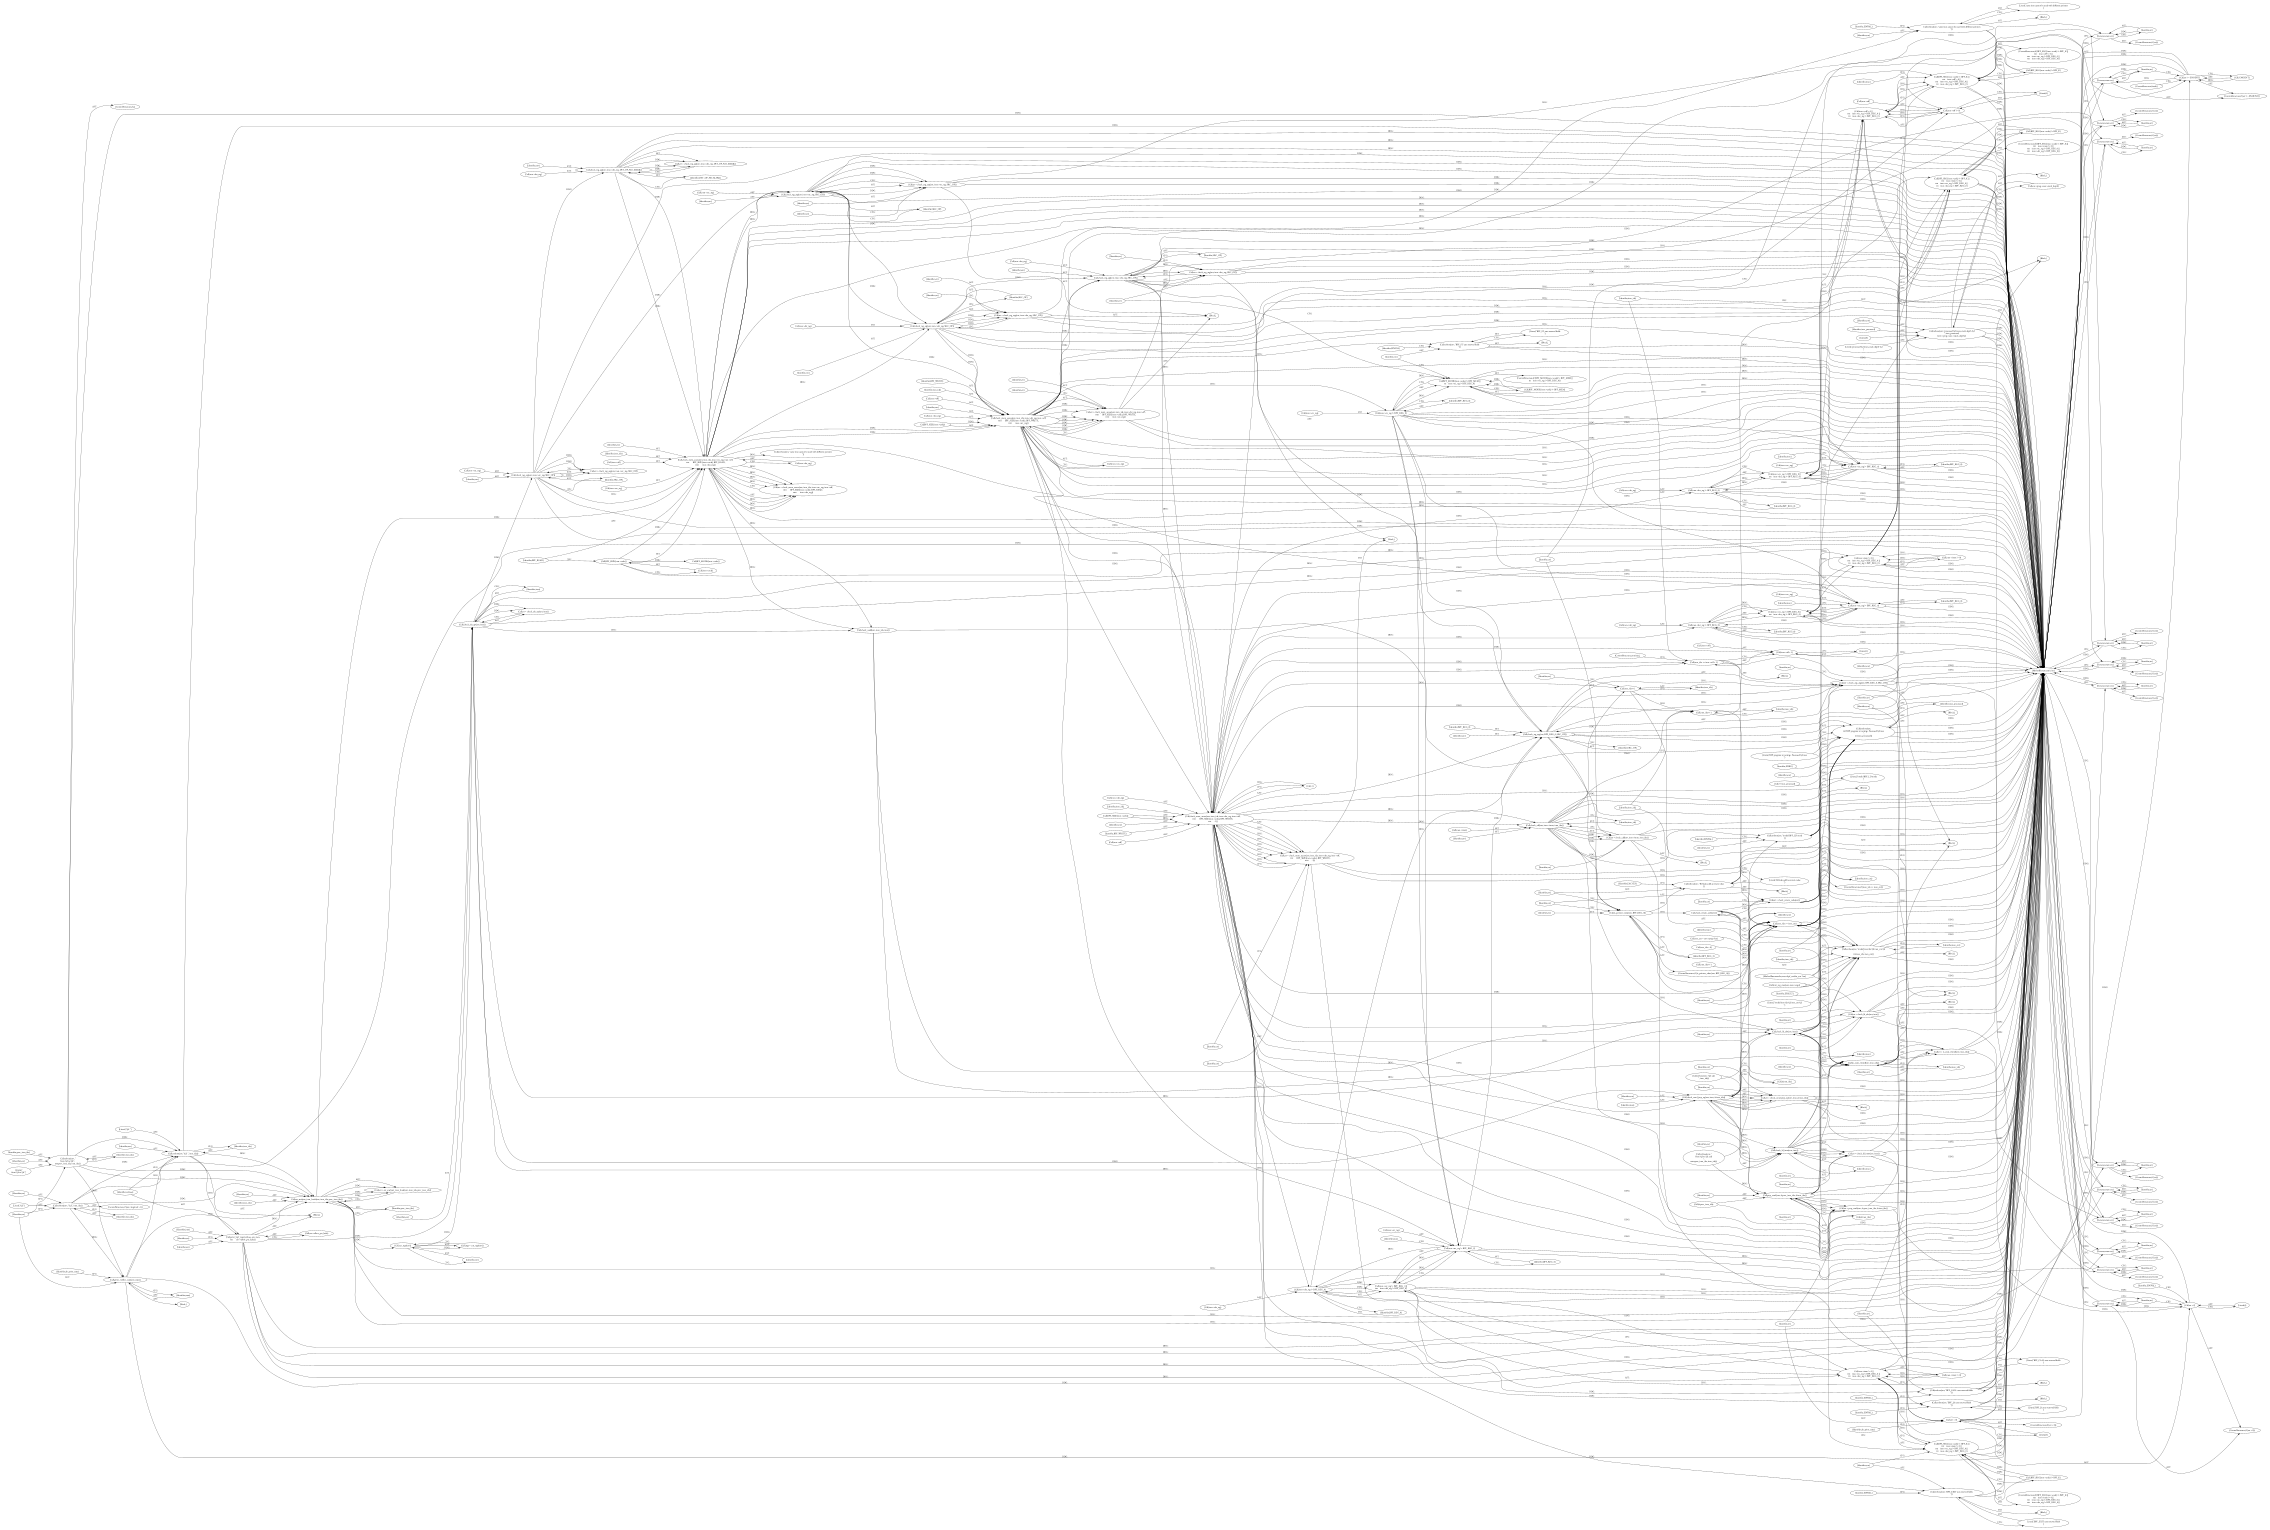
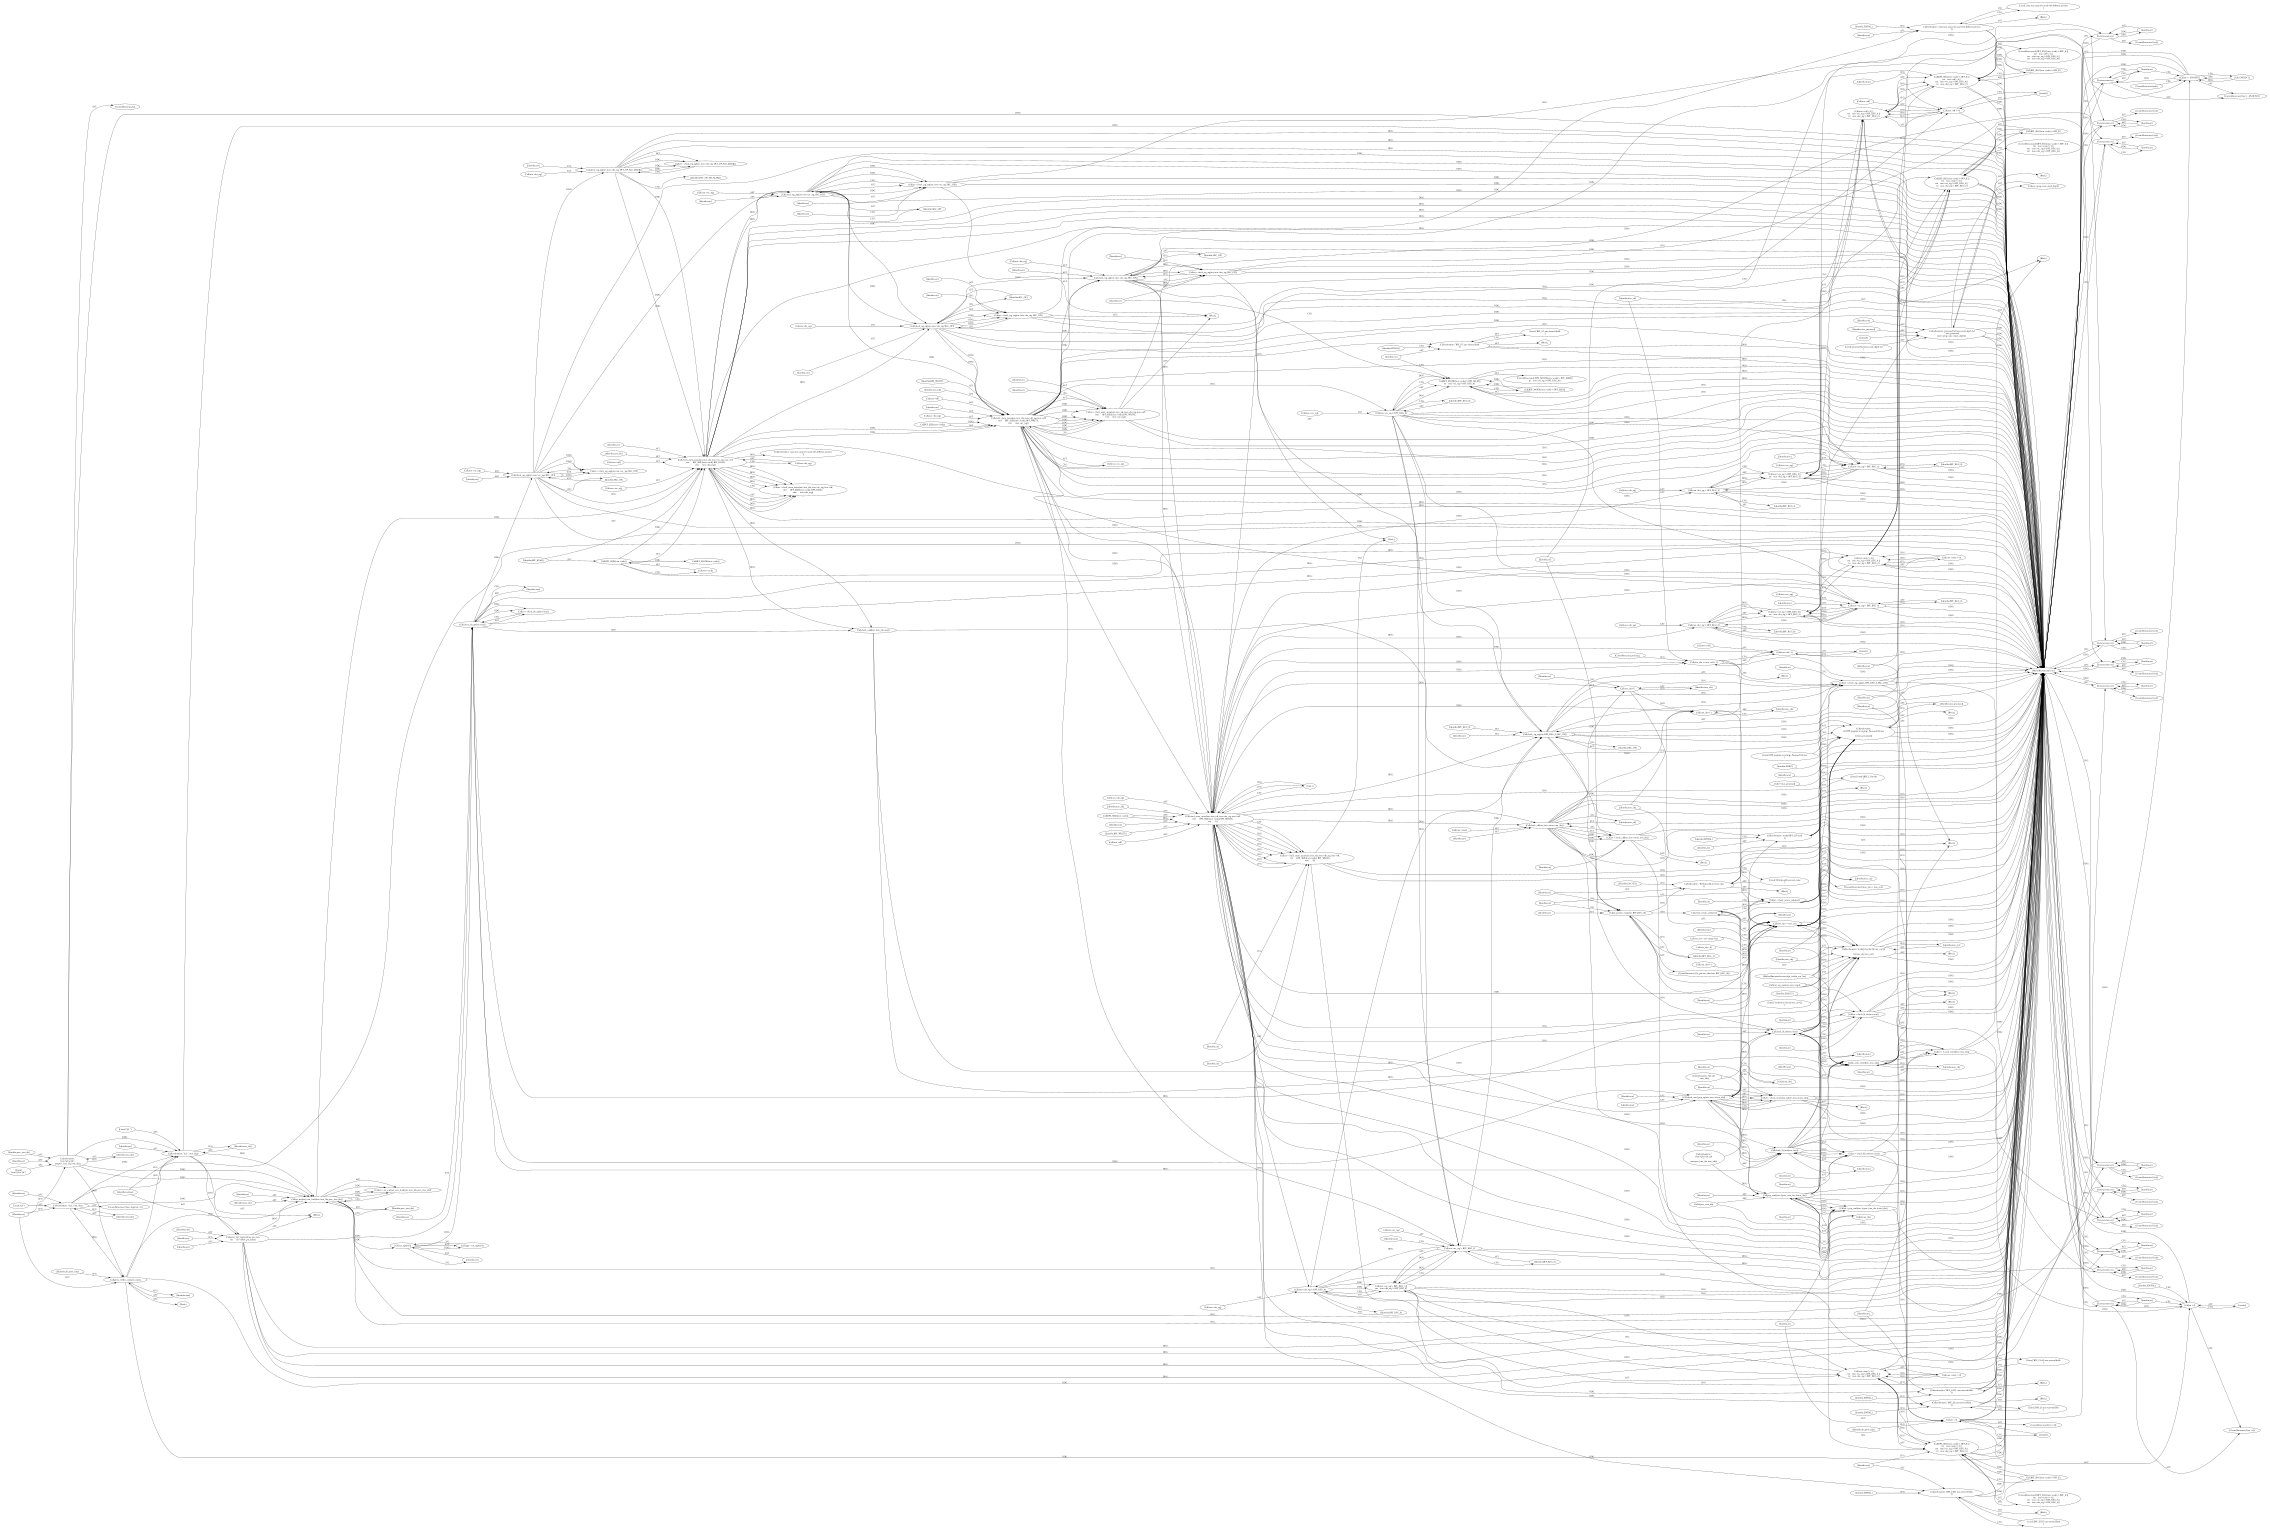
(657, 176) -> none
(317, 1233) -> none
